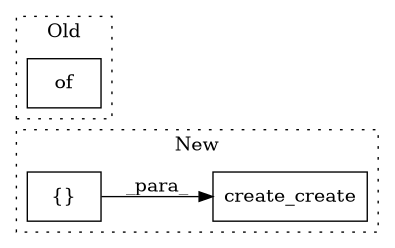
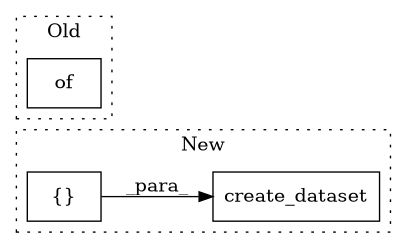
(290, 197) -> (296, 197)
